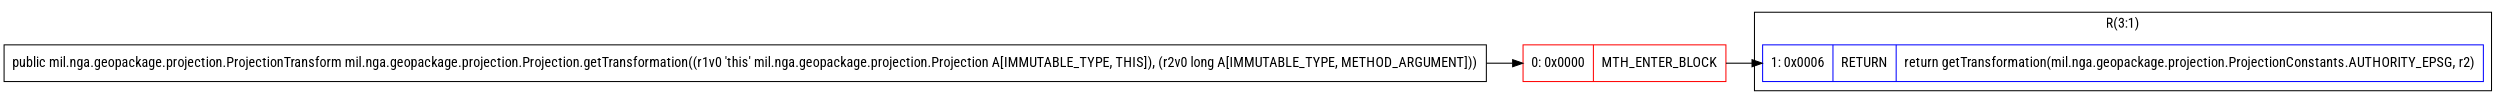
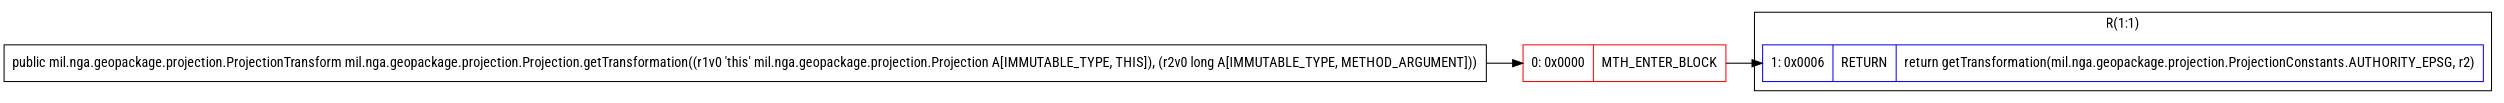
(2123, 24) -> (2123, 24)
